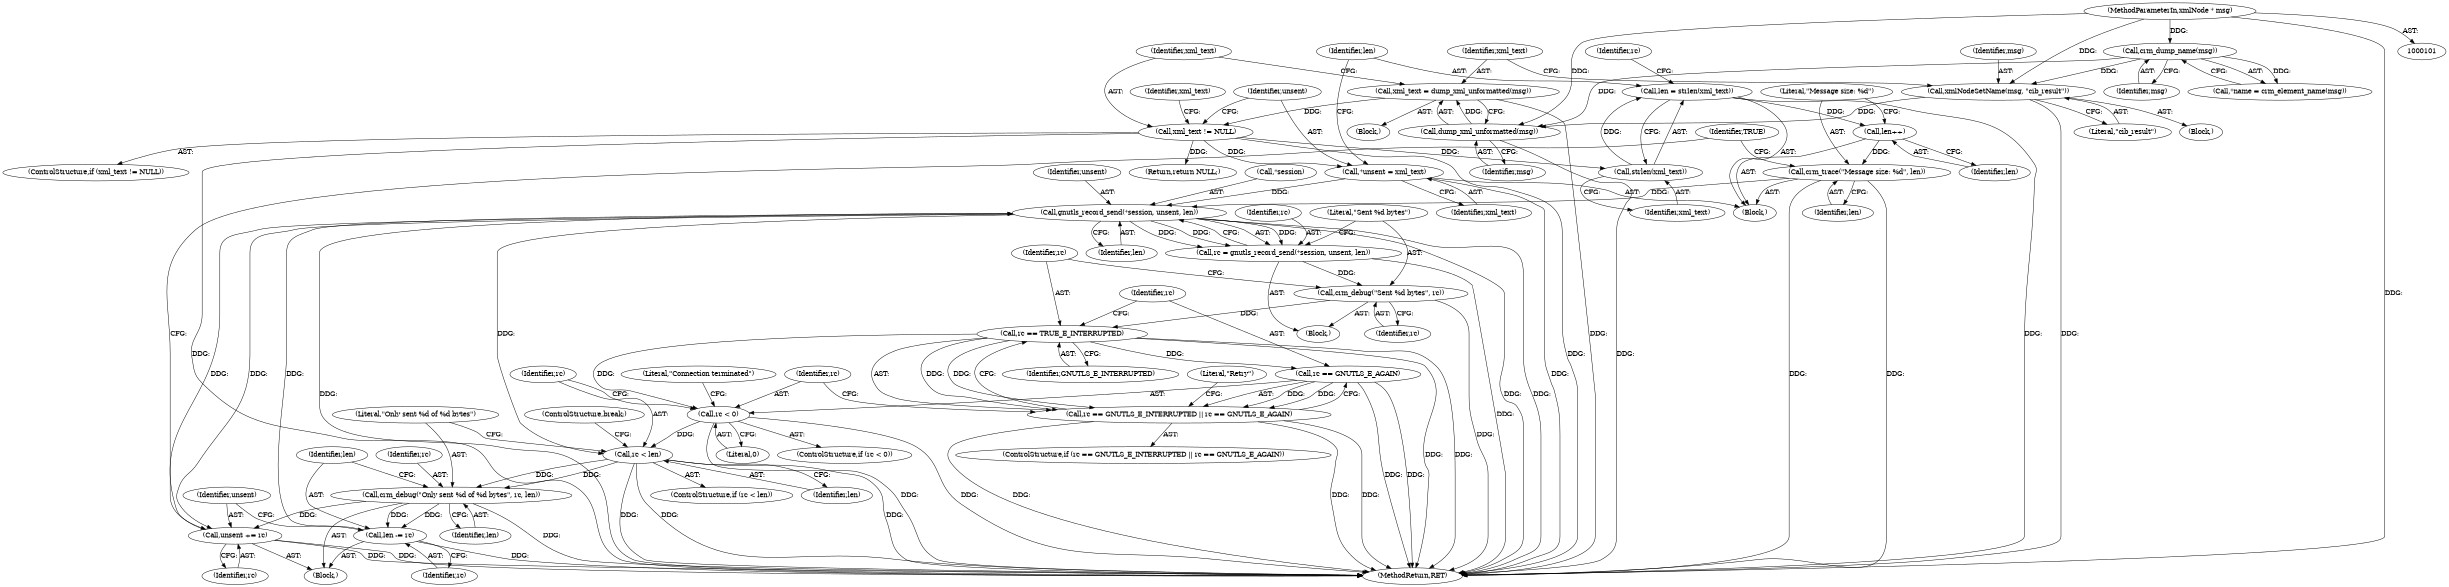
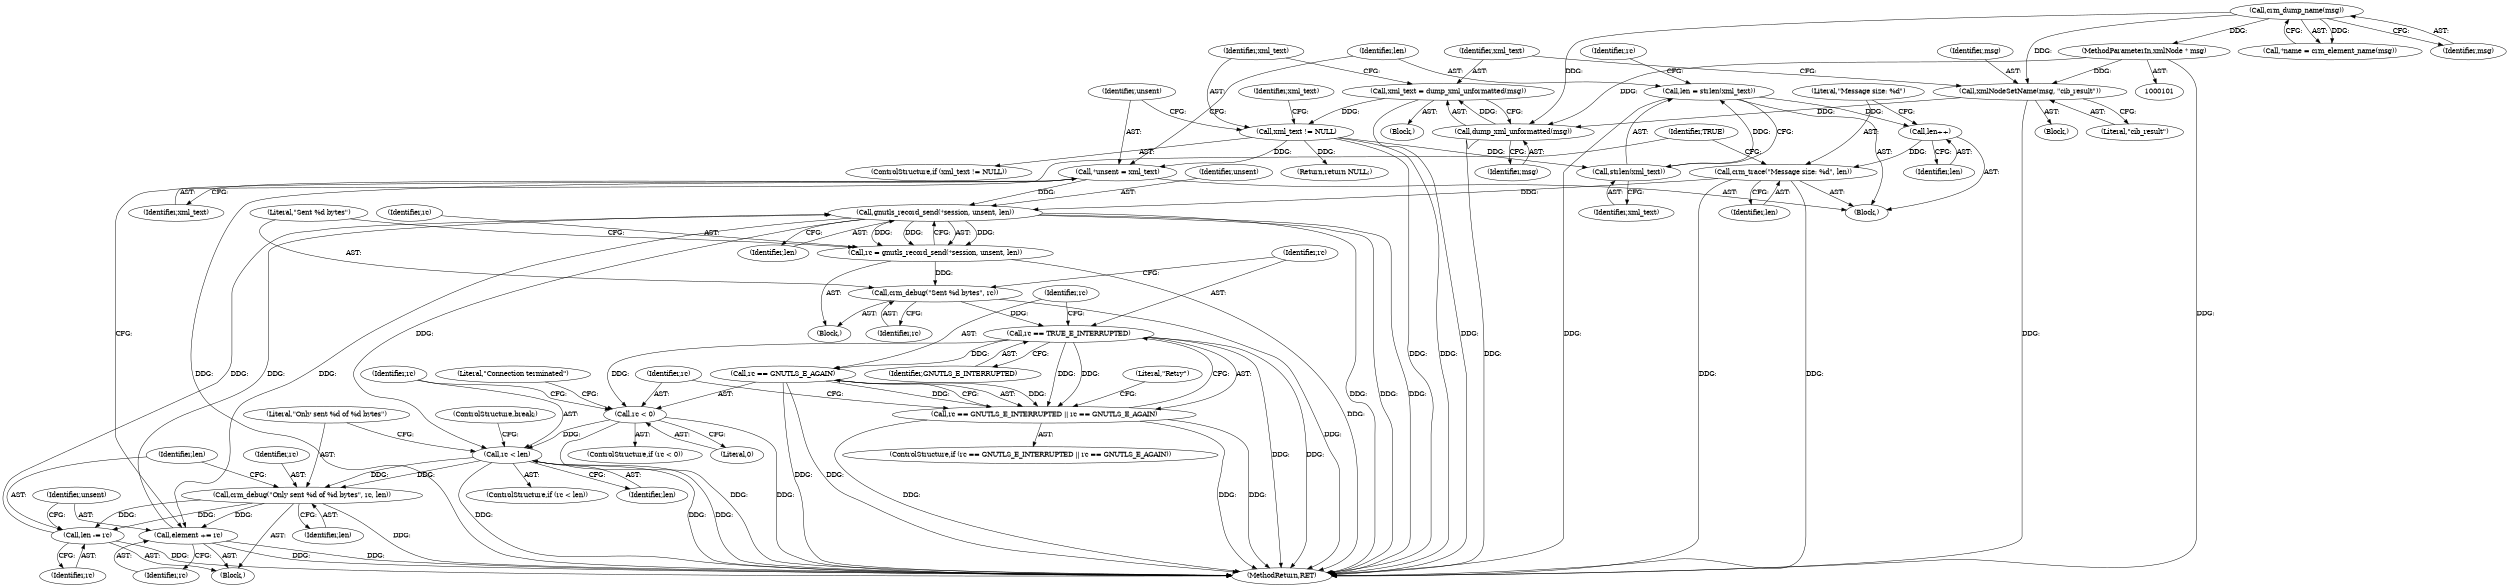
(2170, 29) -> (2223, 31)
(1281, 173) -> none
(235, 536) -> (188, 536)
